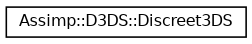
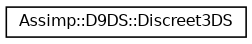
(126, 22) -> (126, 22)
